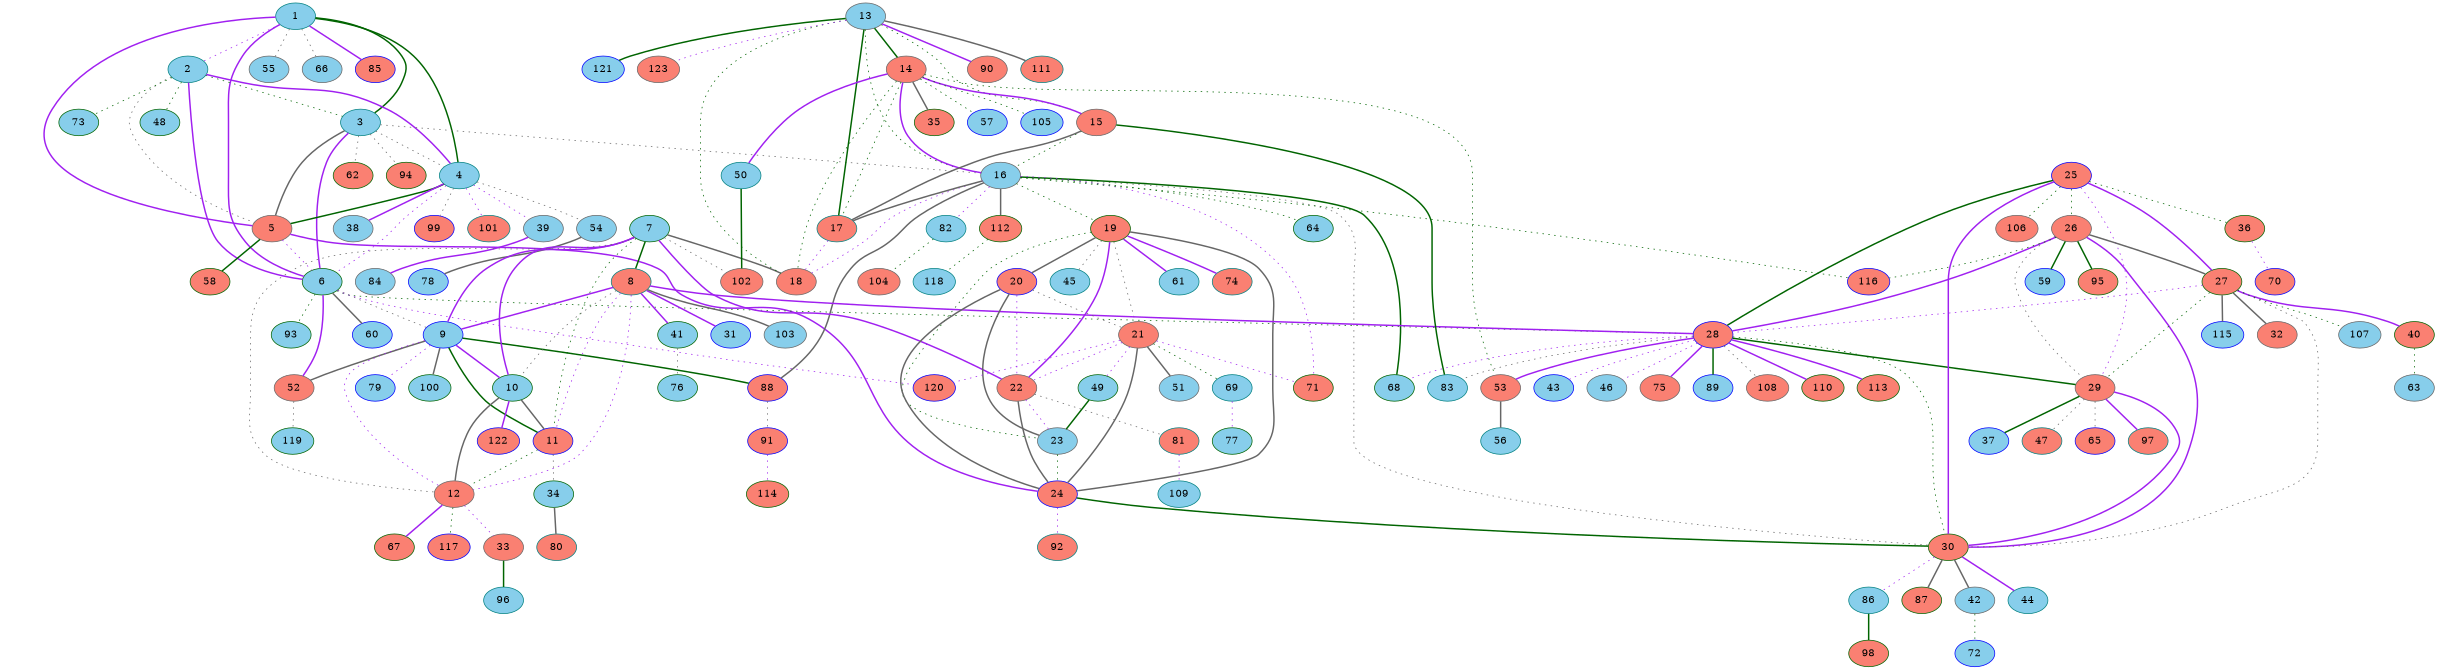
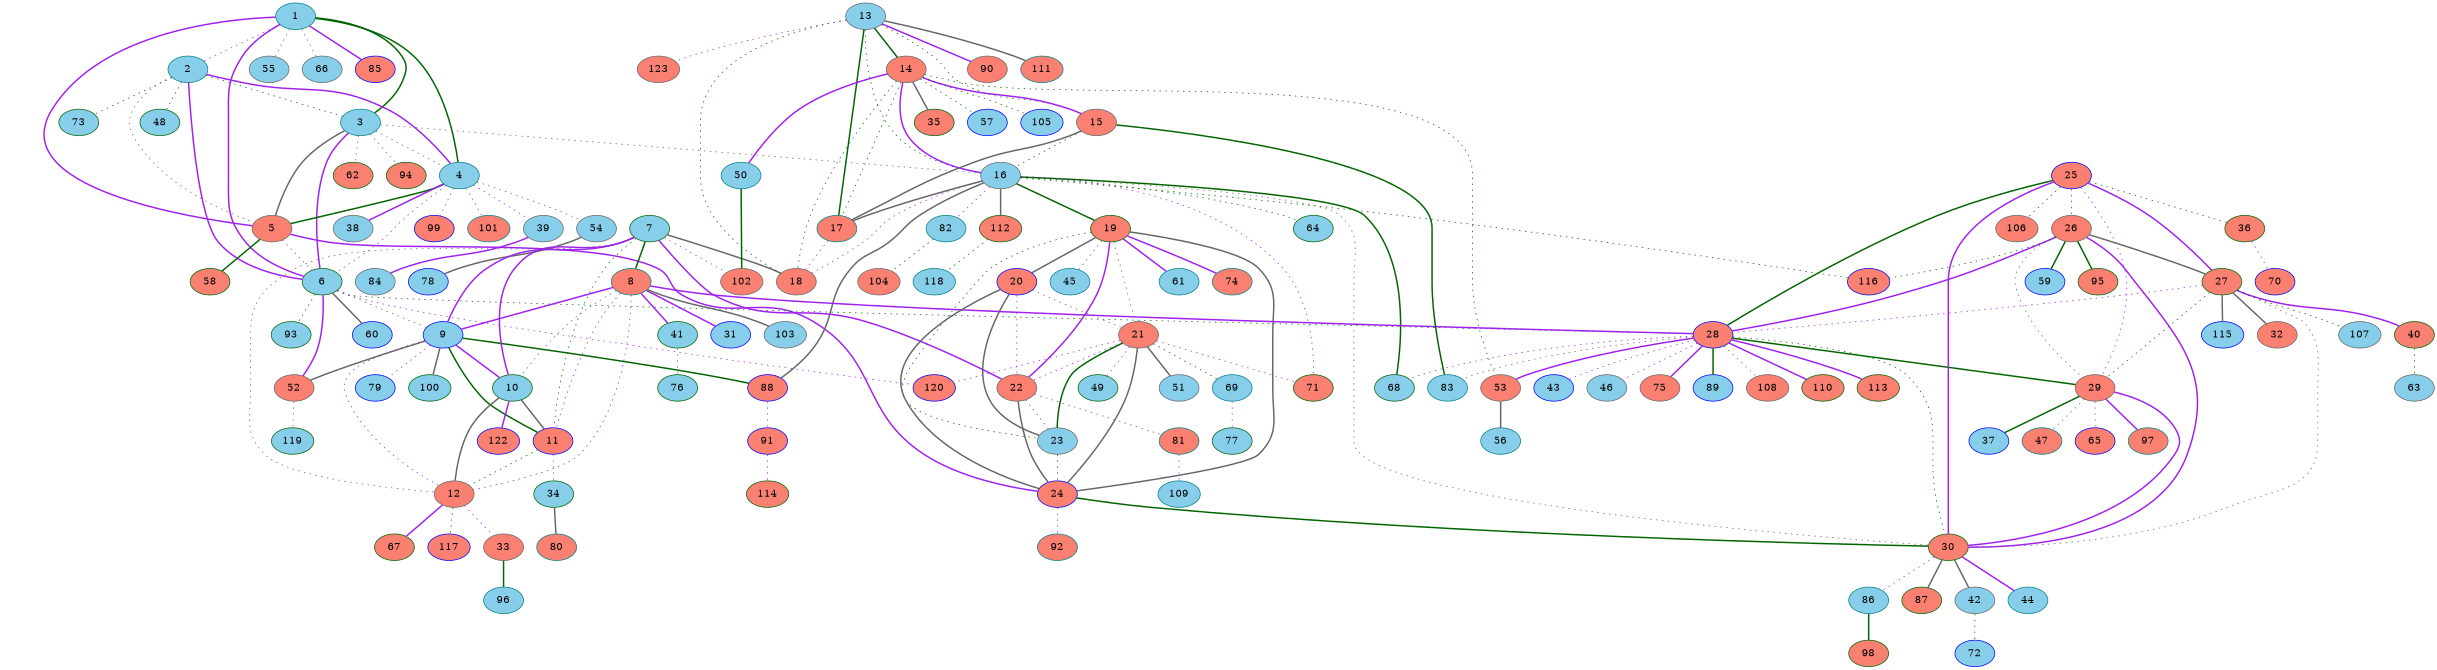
(603, 69) -> none
(1055, 202) -> (1055, 202)
(1078, 414) -> (1073, 373)
